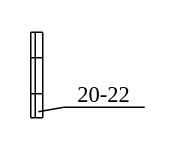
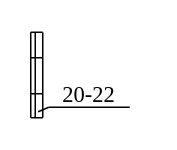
(104, 94) -> (89, 94)
